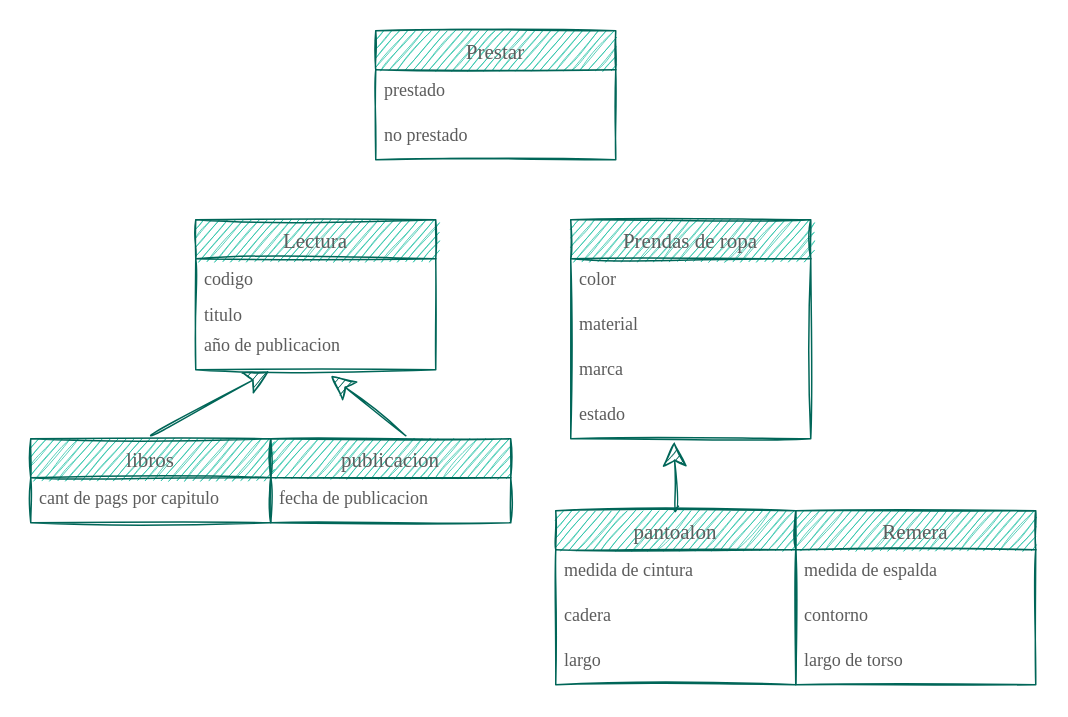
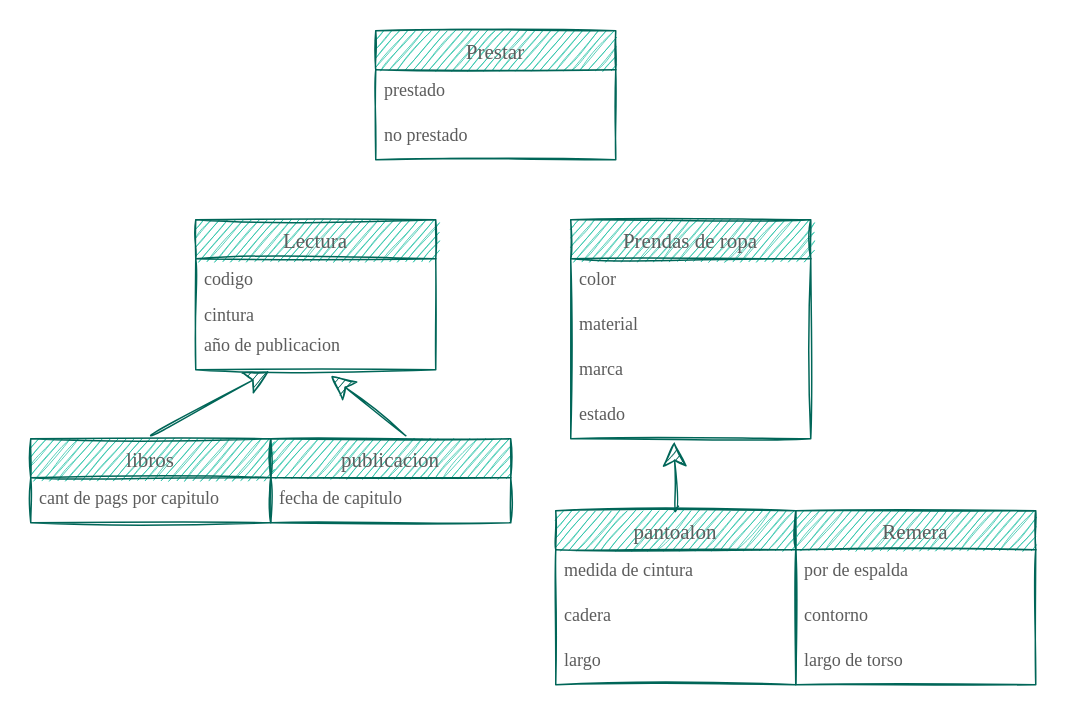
(230, 315) -> (237, 315)
(368, 498) -> (355, 498)
(880, 570) -> (868, 570)
